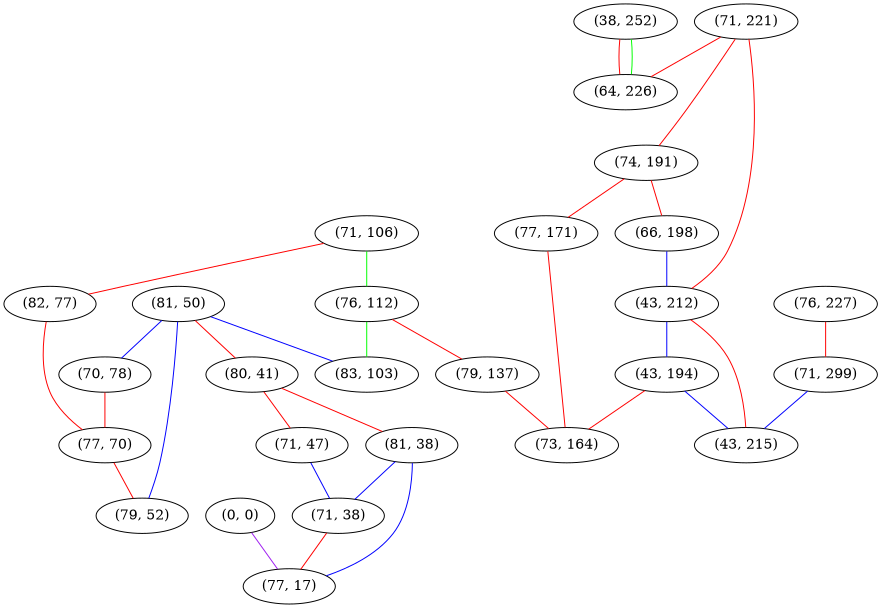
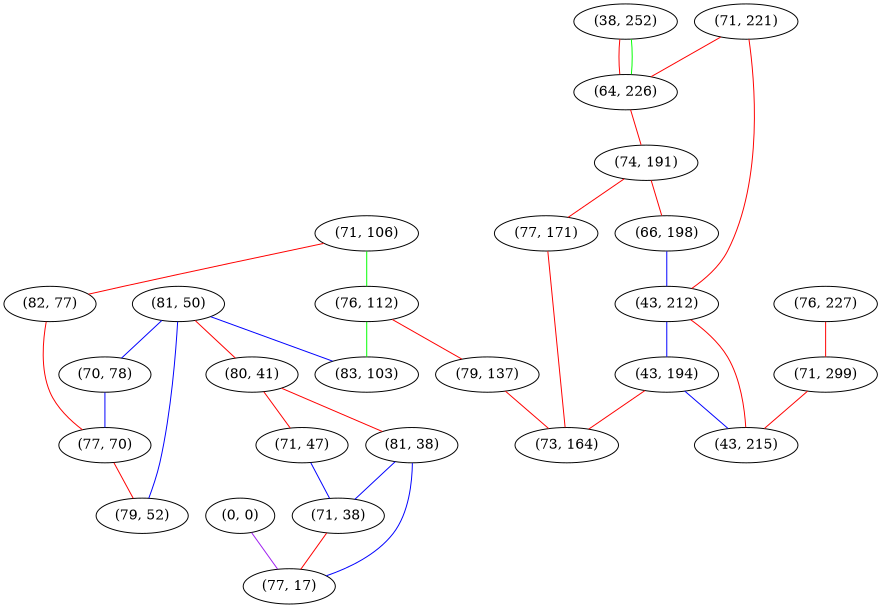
(698, 93) -> (636, 127)
(105, 410) -> (105, 410)
(786, 410) -> (786, 410)
